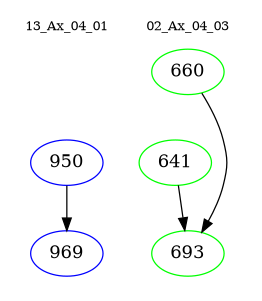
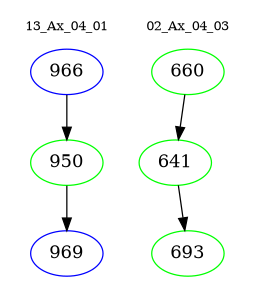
none -> (67, 72)
(226, 156) -> (183, 111)
(67, 163) -> (67, 163)
